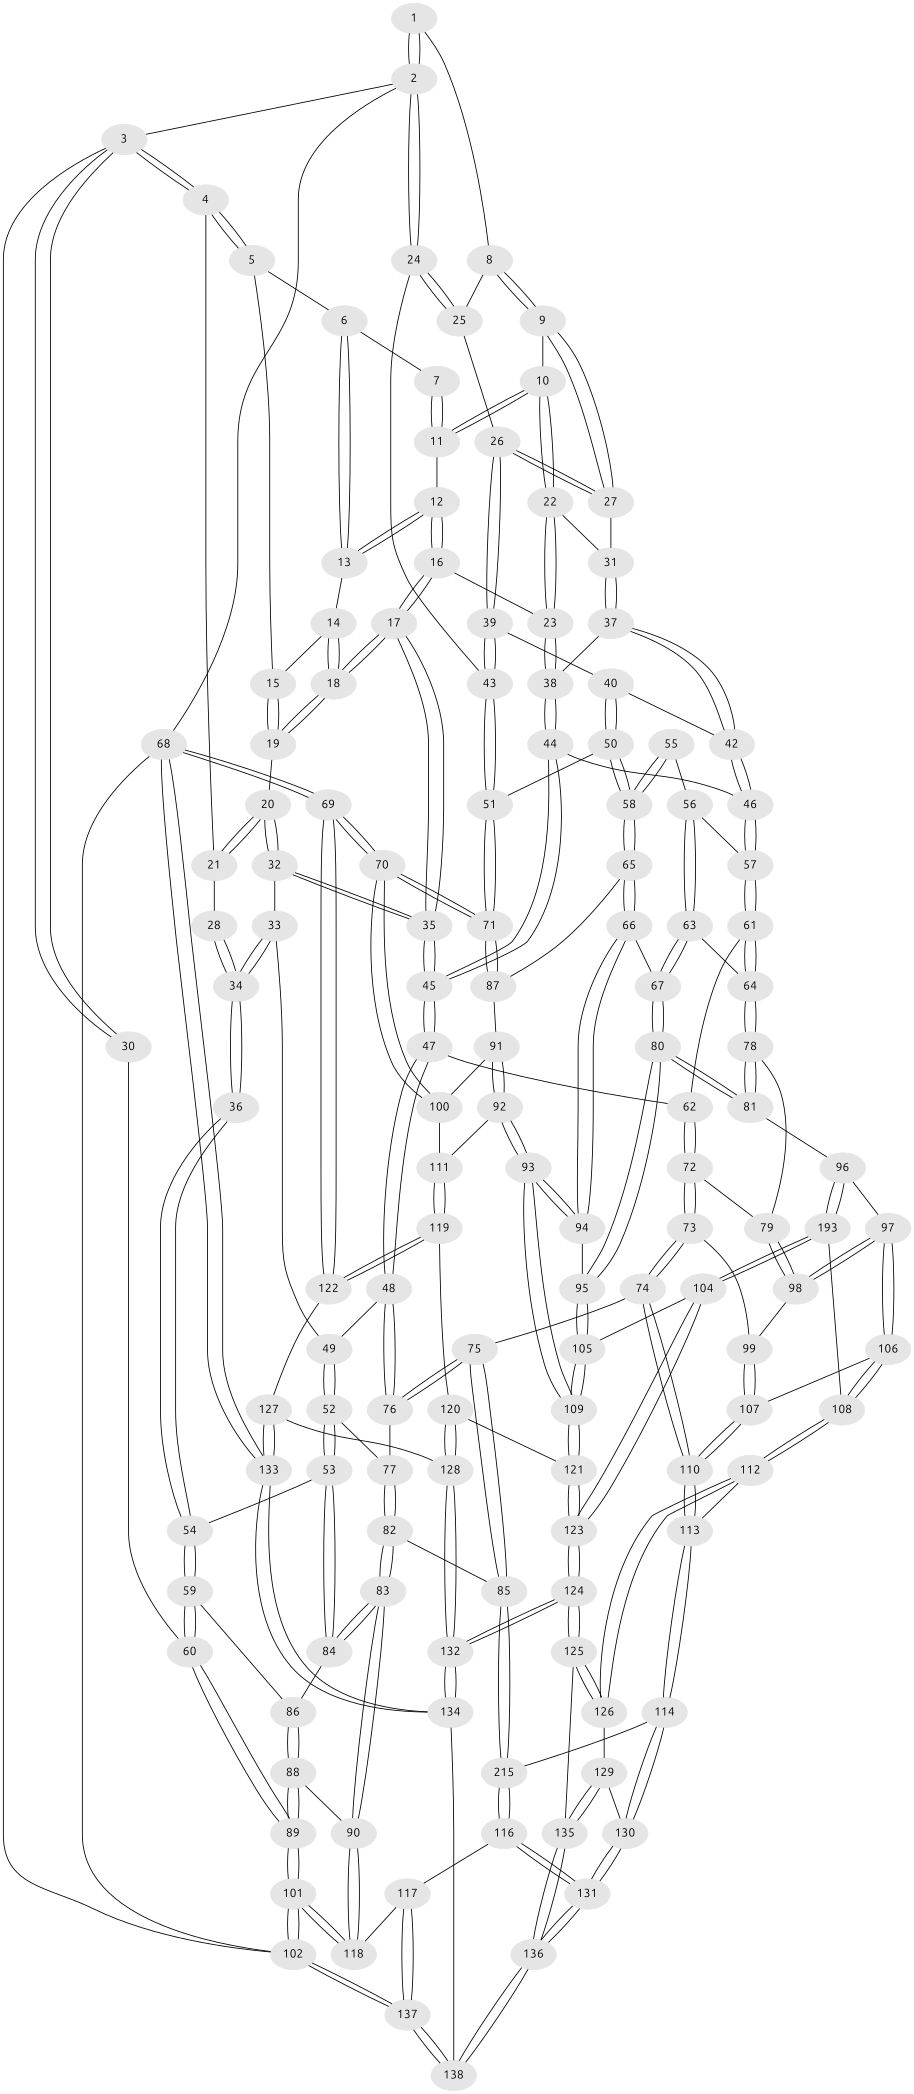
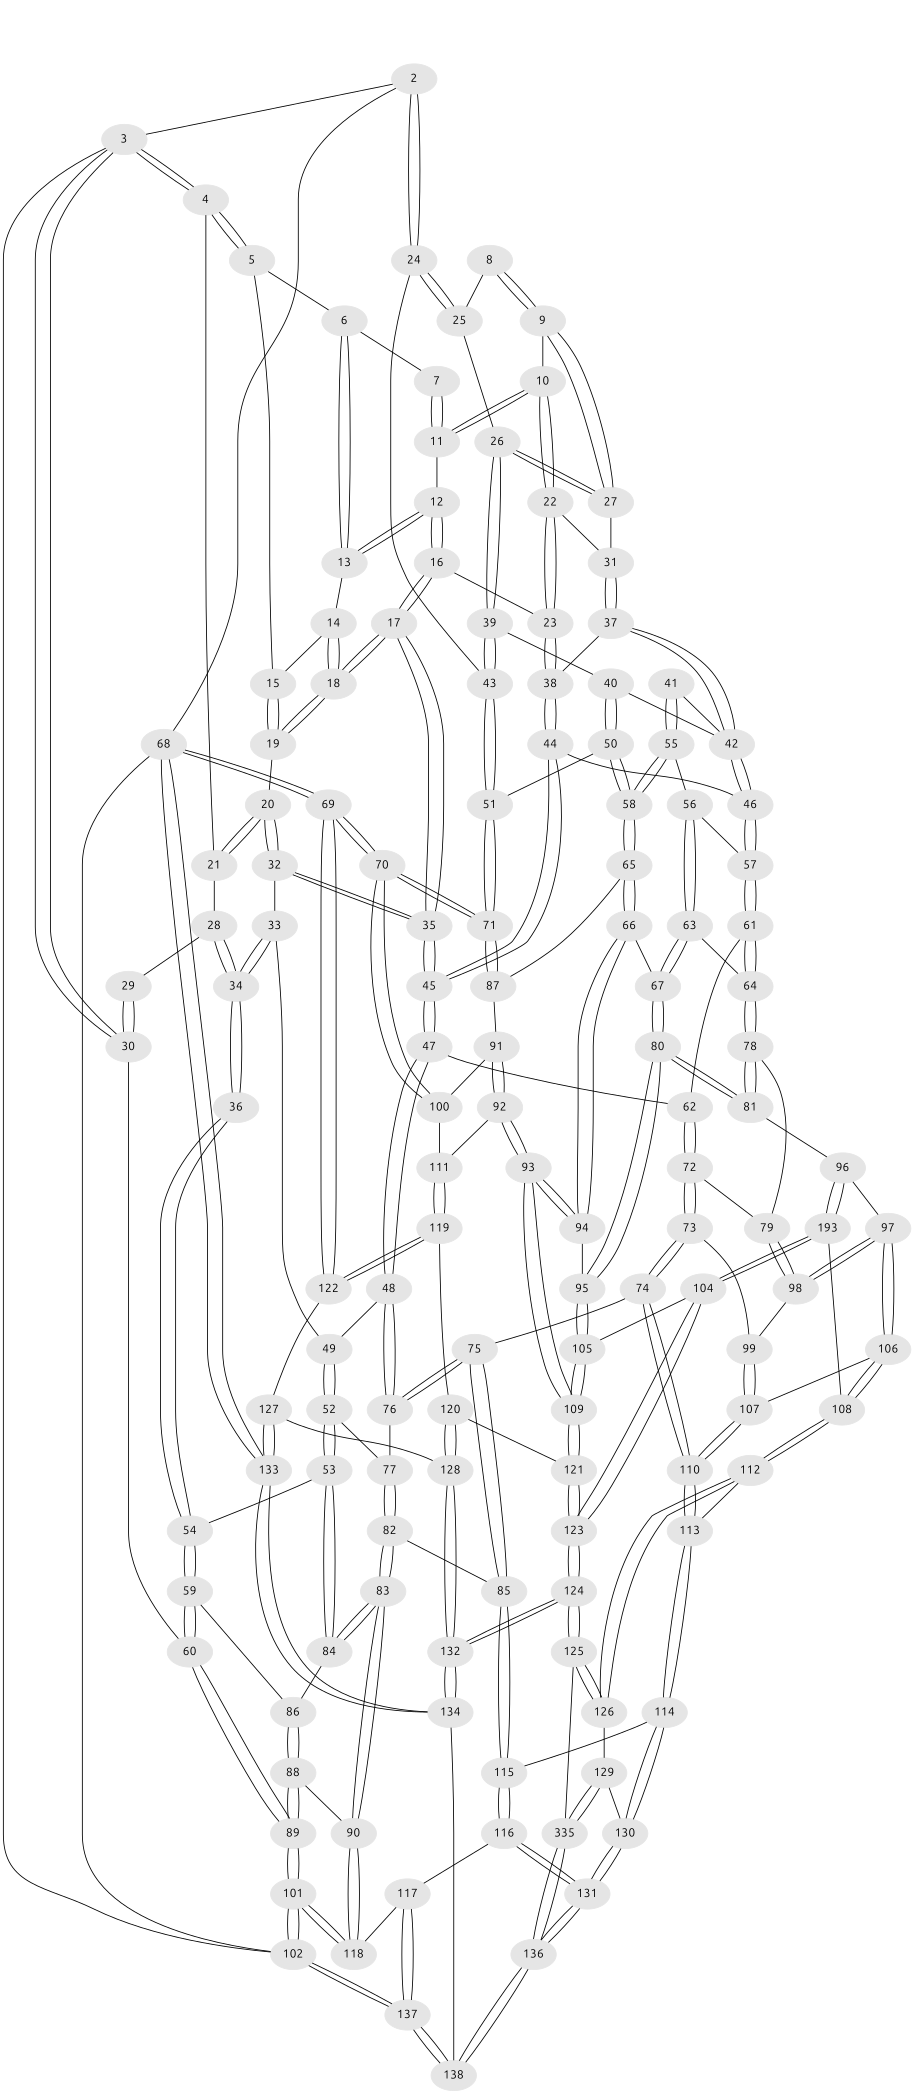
(414, 18) -> none
none -> (671, 684)
none -> (129, 986)
(504, 1773) -> (504, 1773)
(565, 1833) -> (565, 1833)
